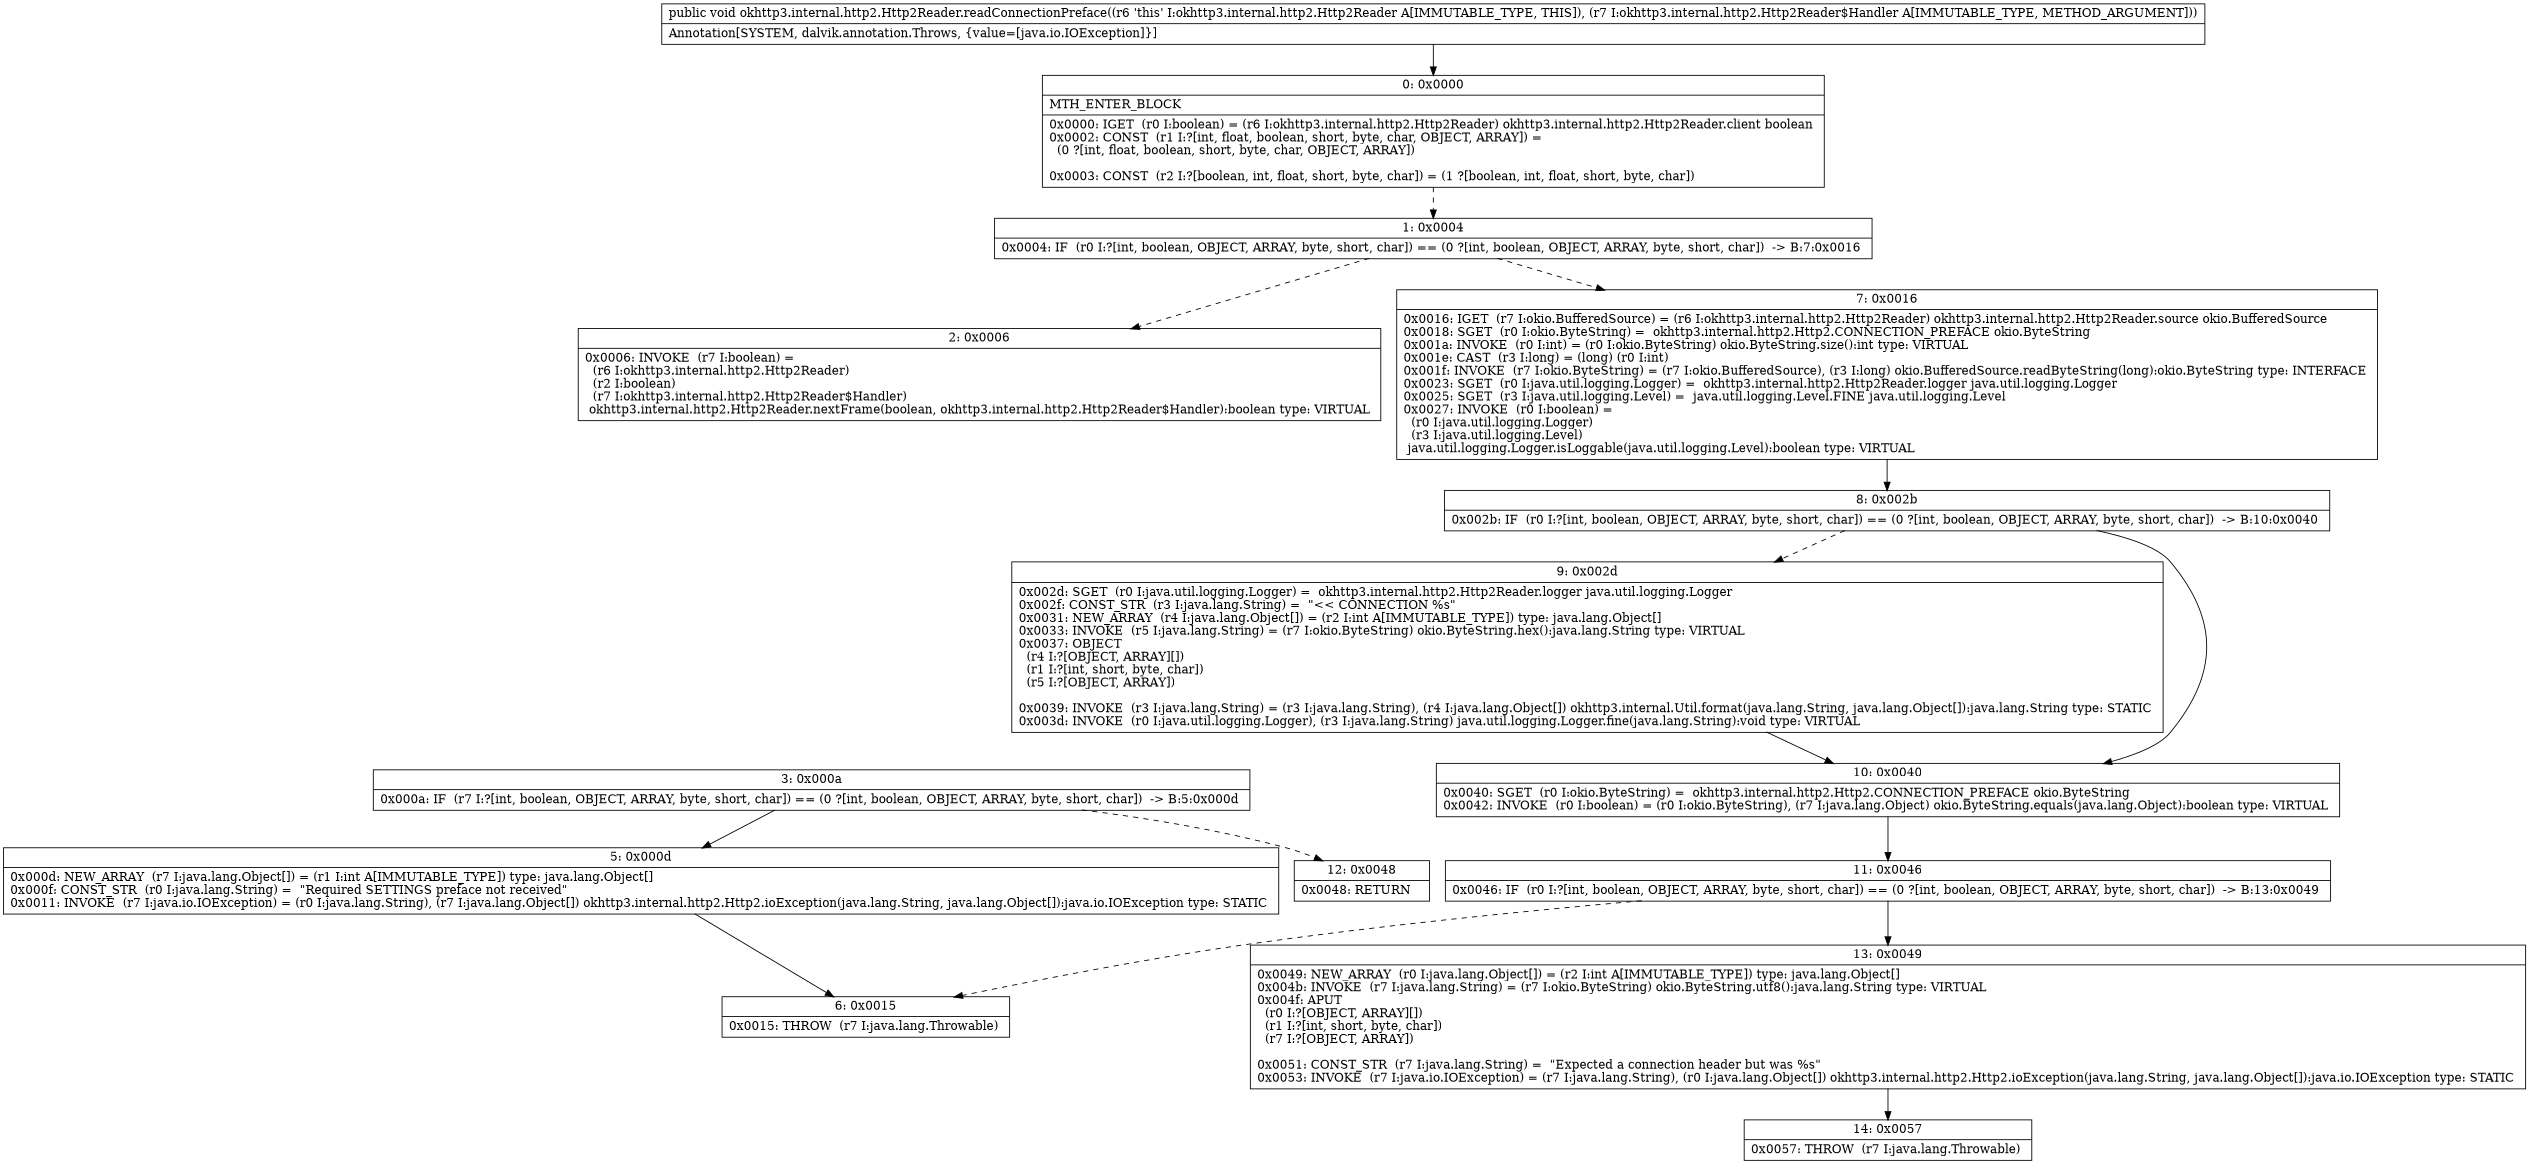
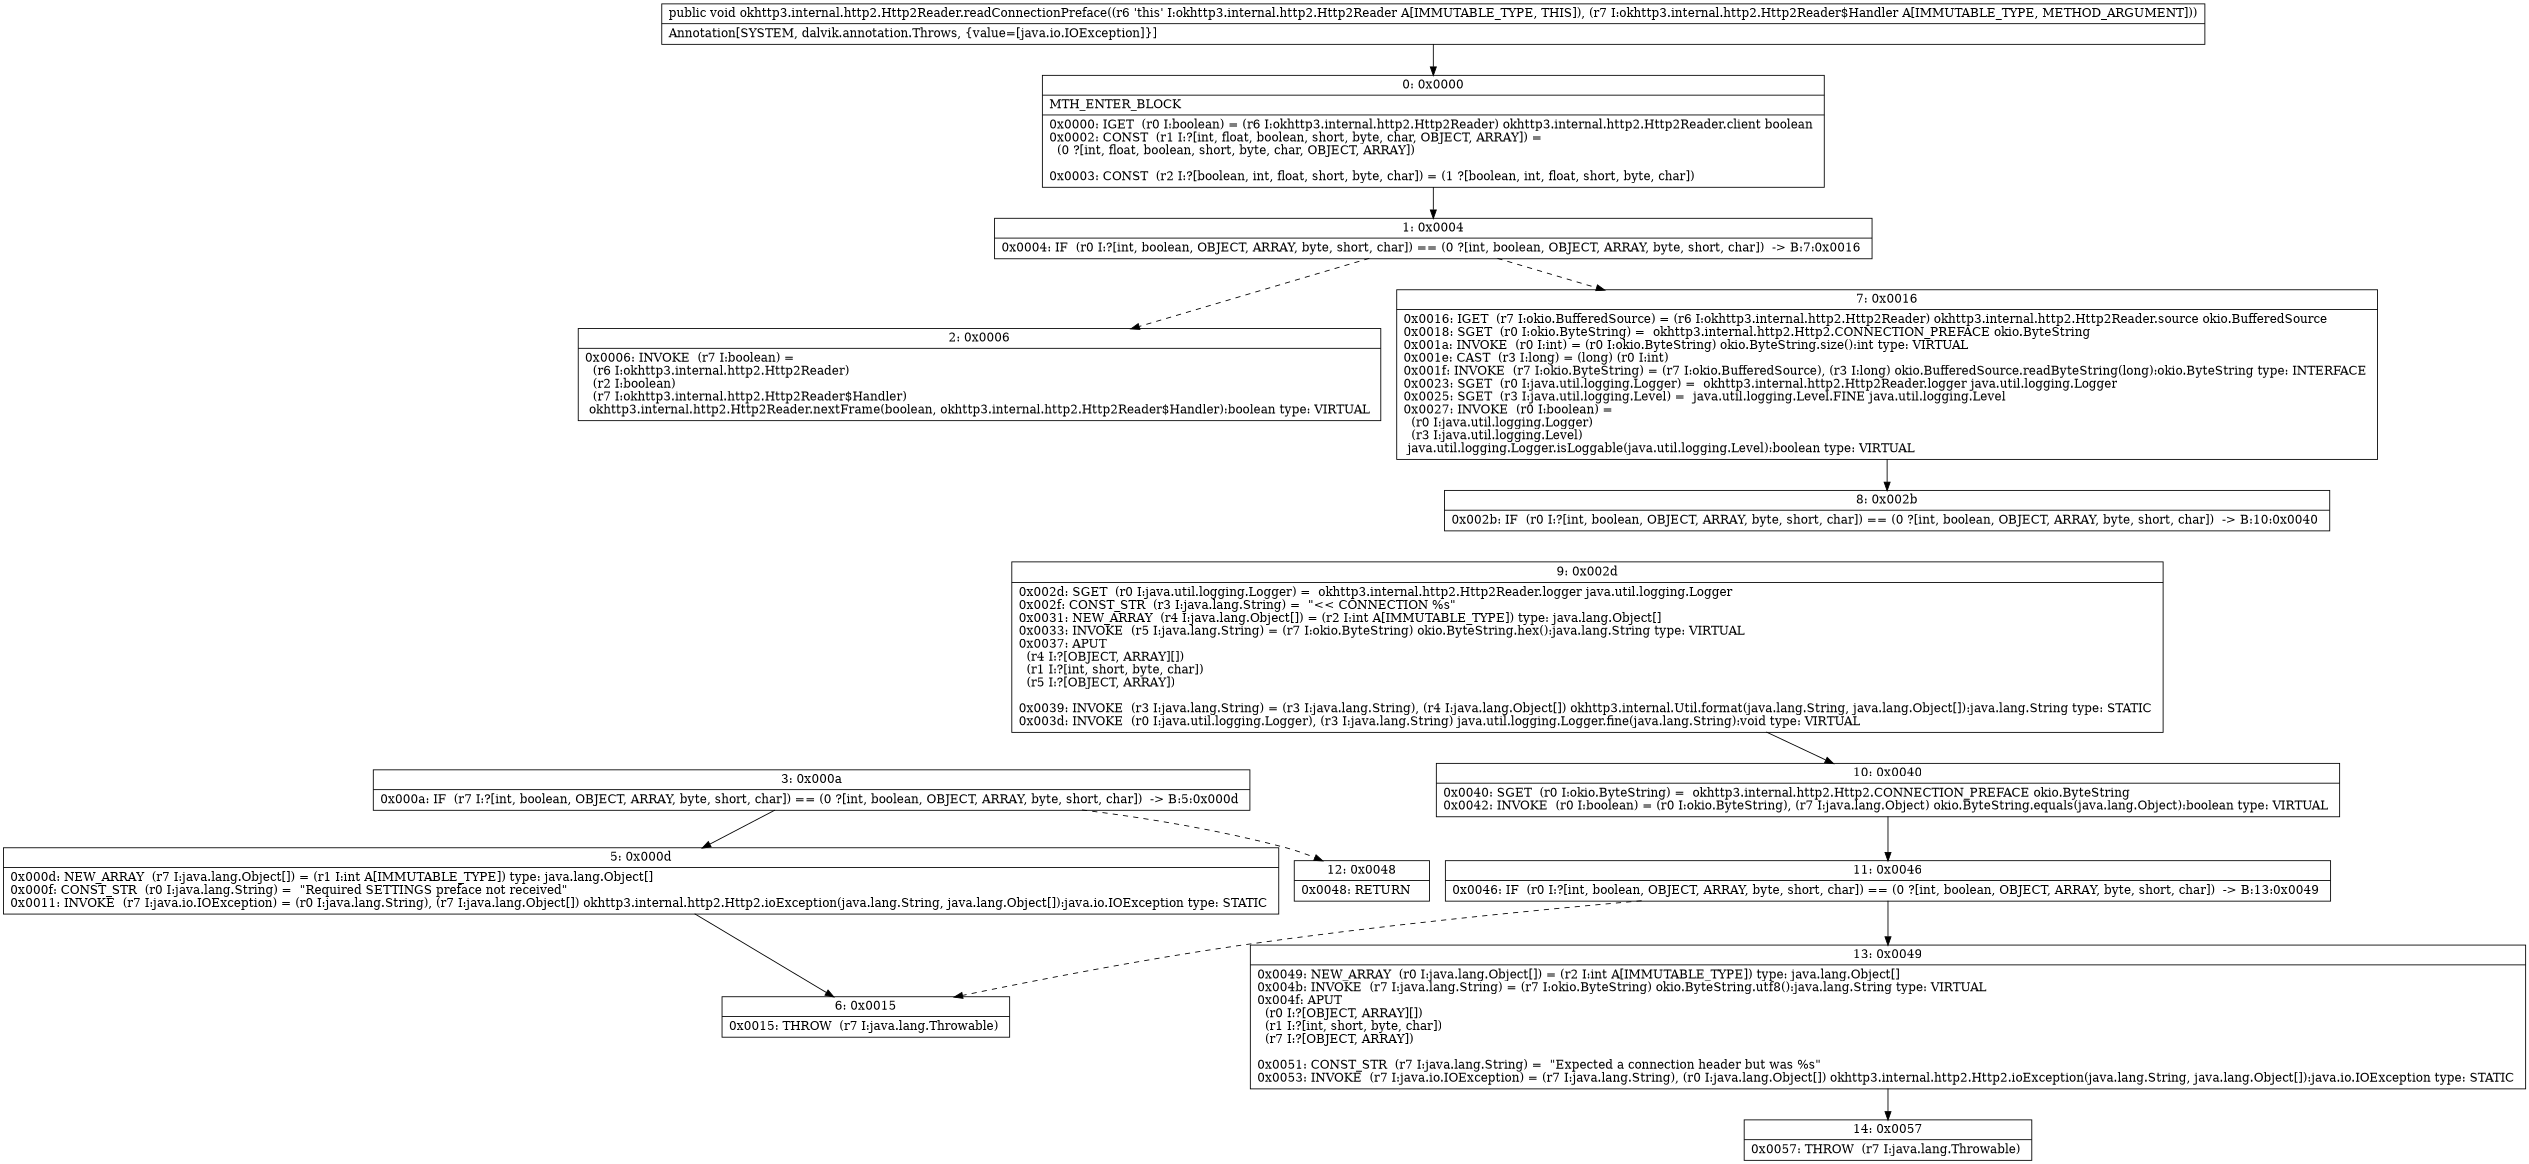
(1433, 198) -> (1433, 198)
(1814, 545) -> none
(2206, 640) -> none
(1074, 644) -> (1067, 644)
